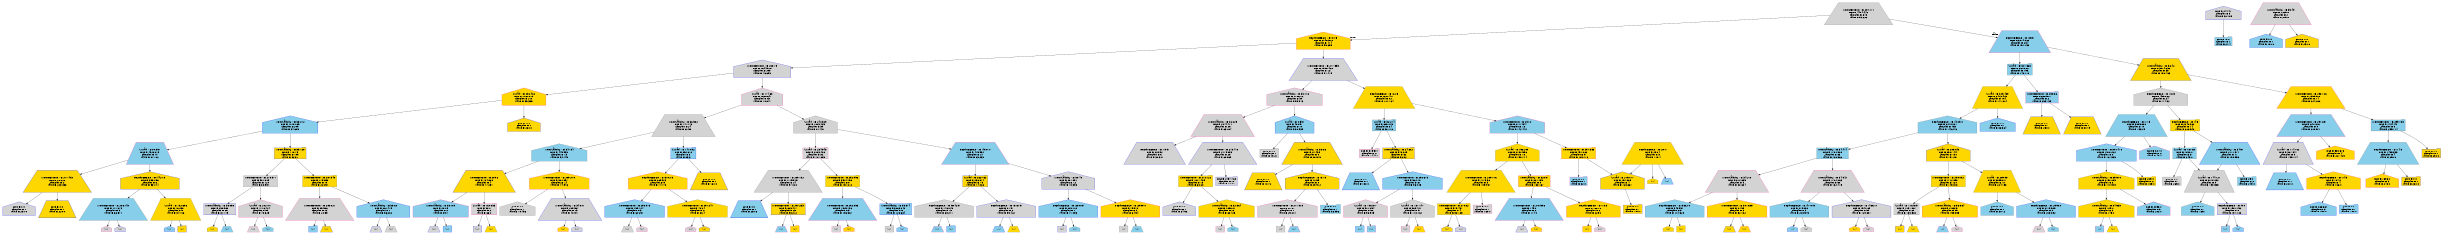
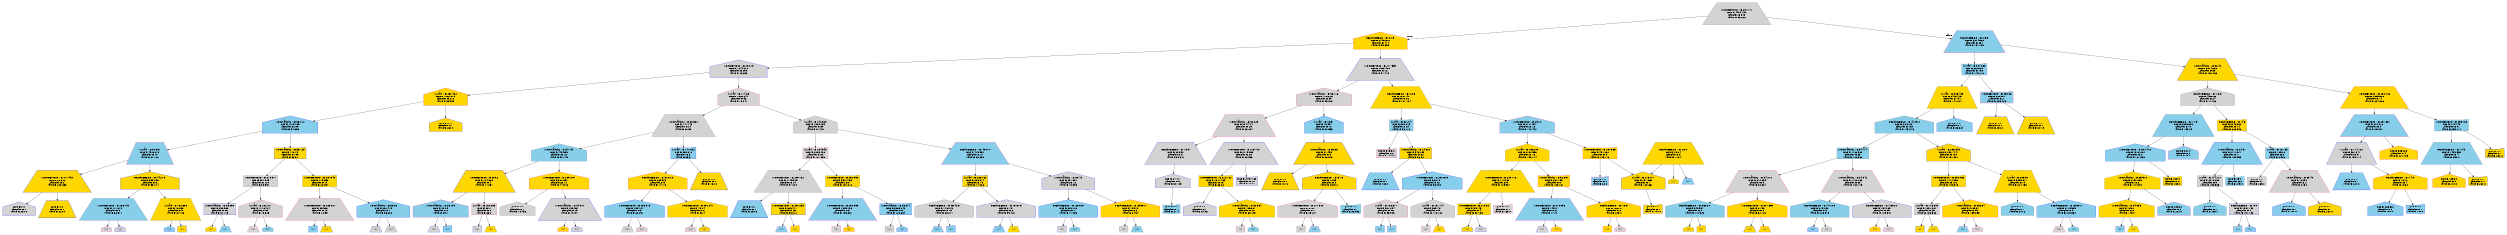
(1269, 153) -> none
(2194, 164) -> (2286, 164)
none -> (1174, 168)
(2209, 181) -> (2210, 181)
